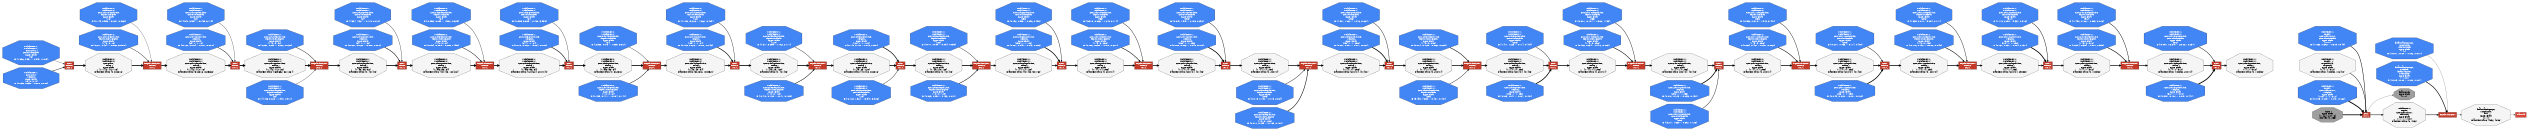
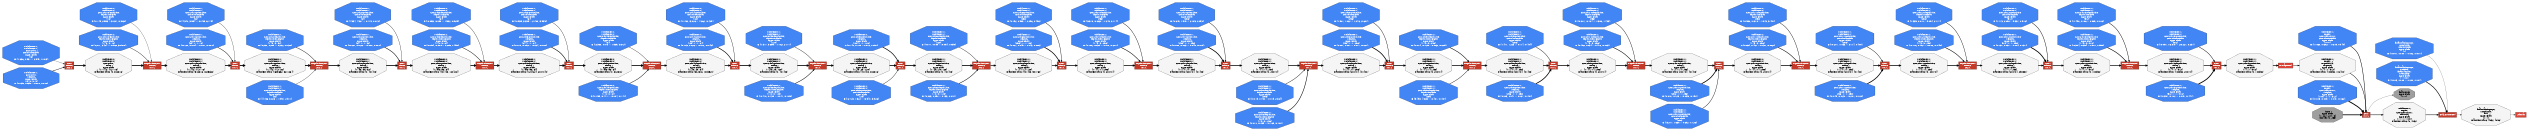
none -> (2286, 66)
(2448, 115) -> (2448, 115)
(2521, 115) -> (2521, 115)
